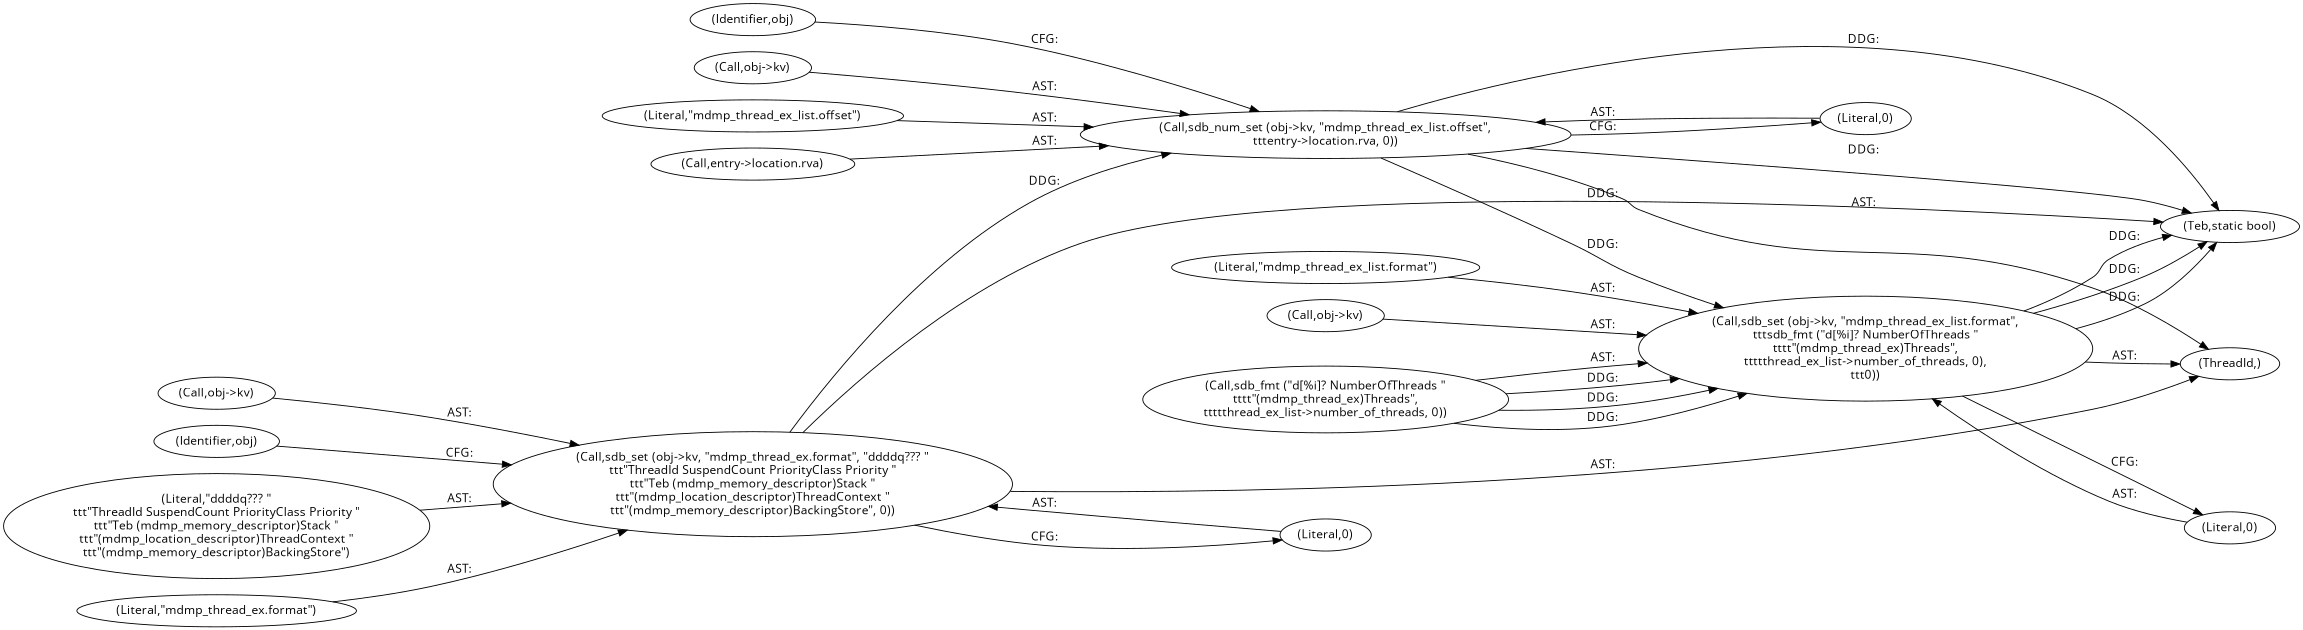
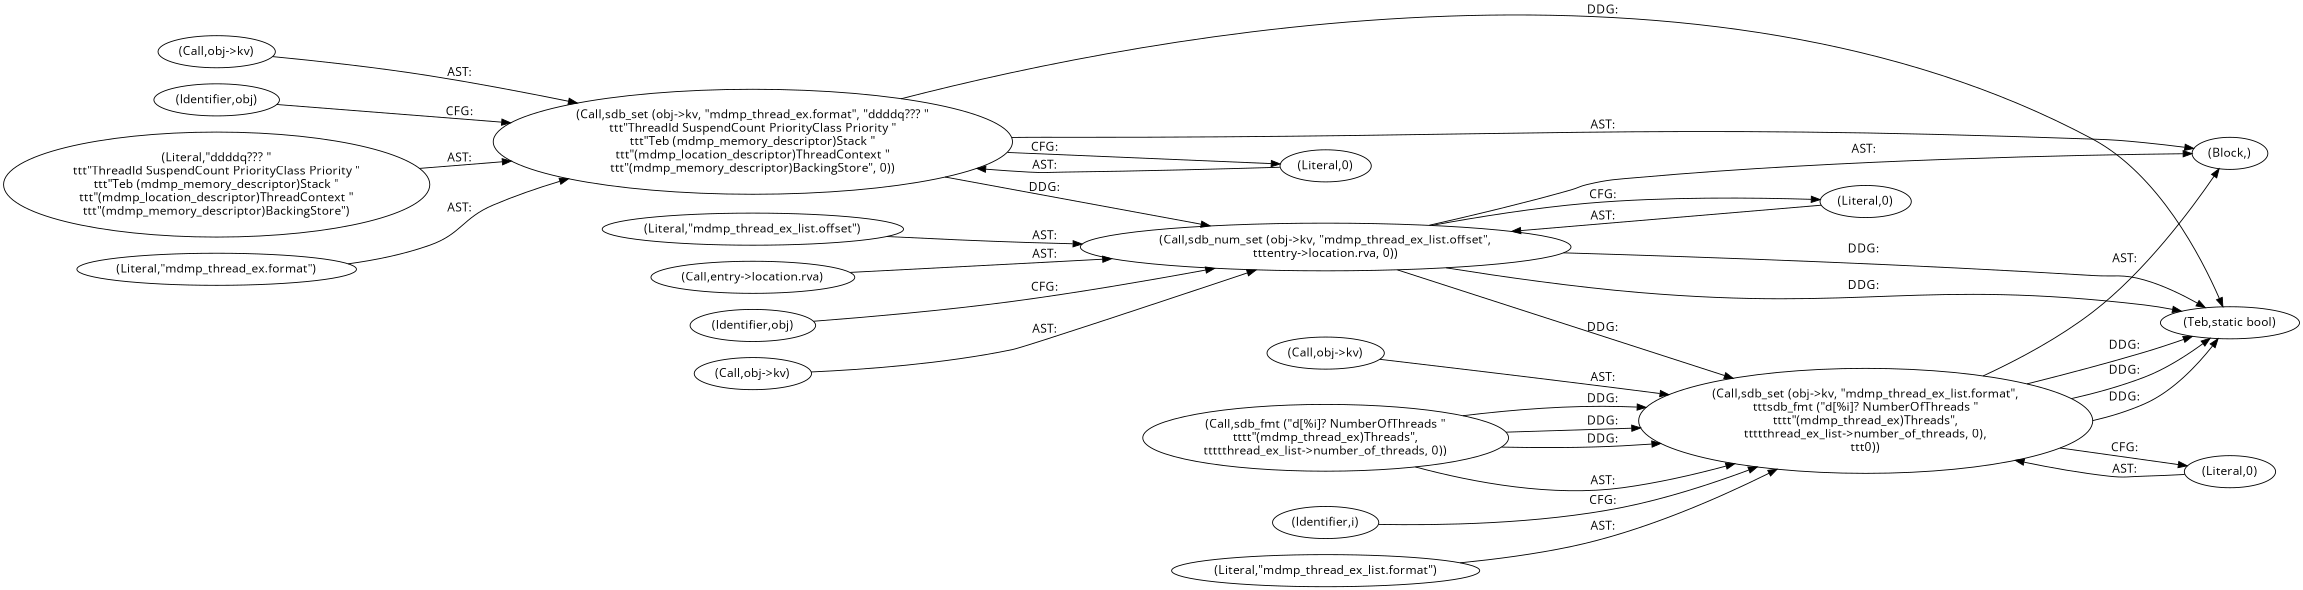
(2230, 364) -> (2230, 153)
none -> (1326, 523)
